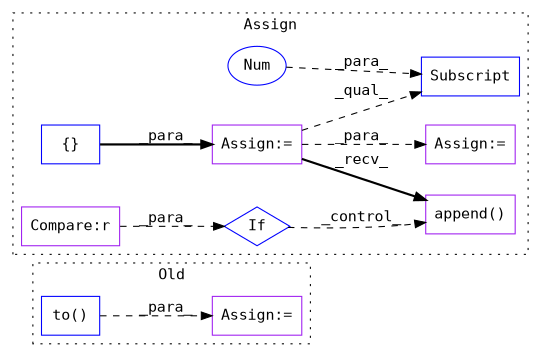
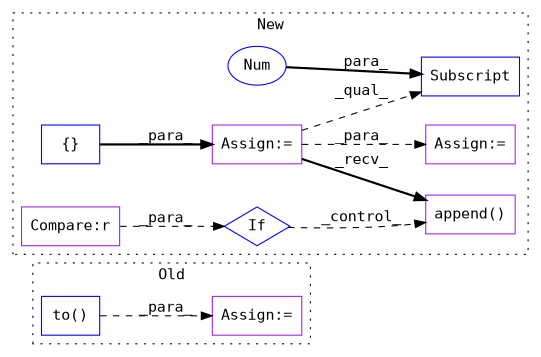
(271, 25) -> (271, 25)
(348, 70) -> (348, 70)
